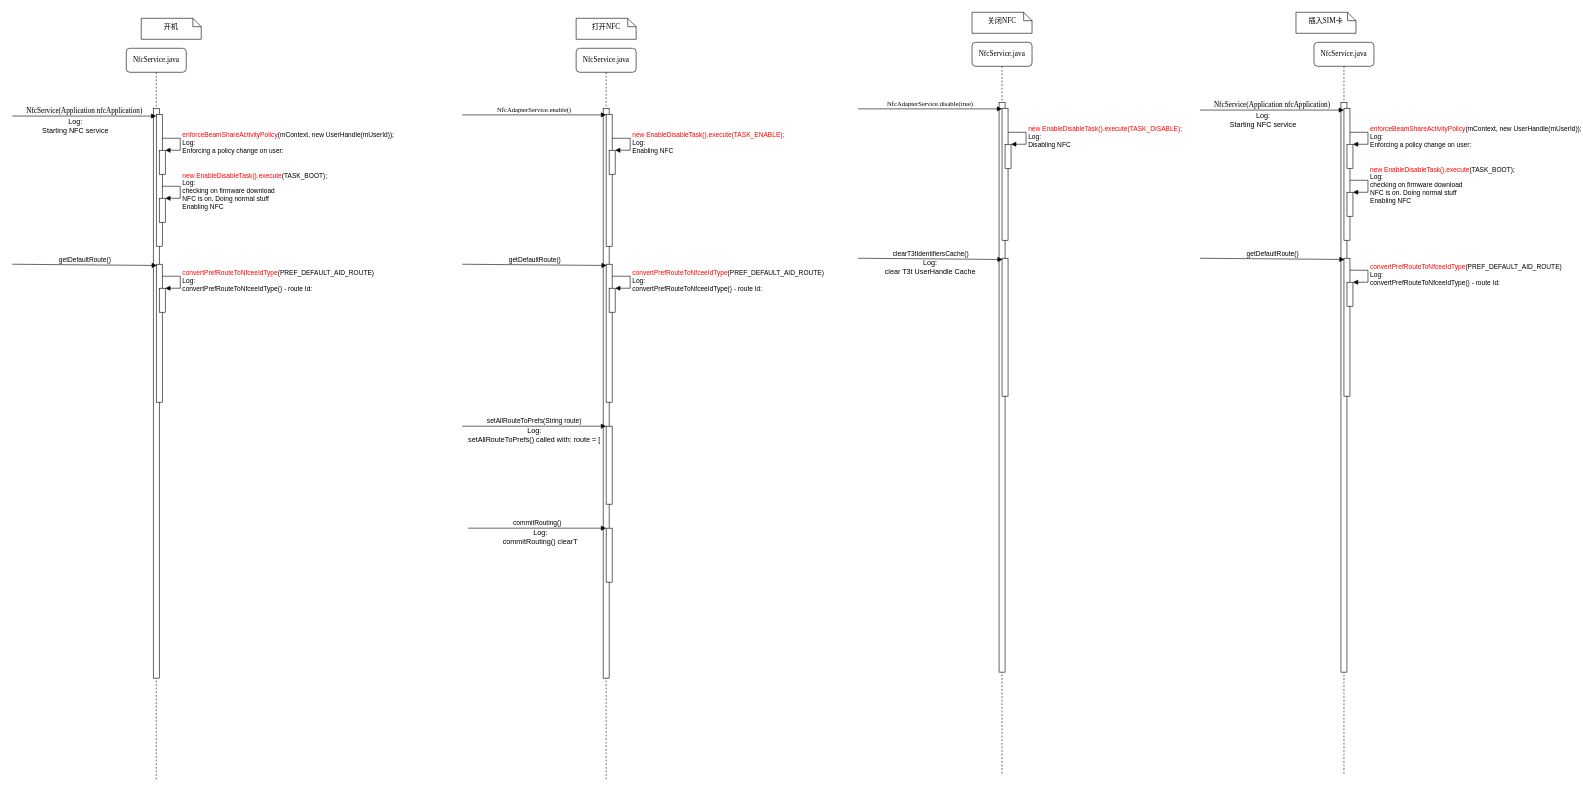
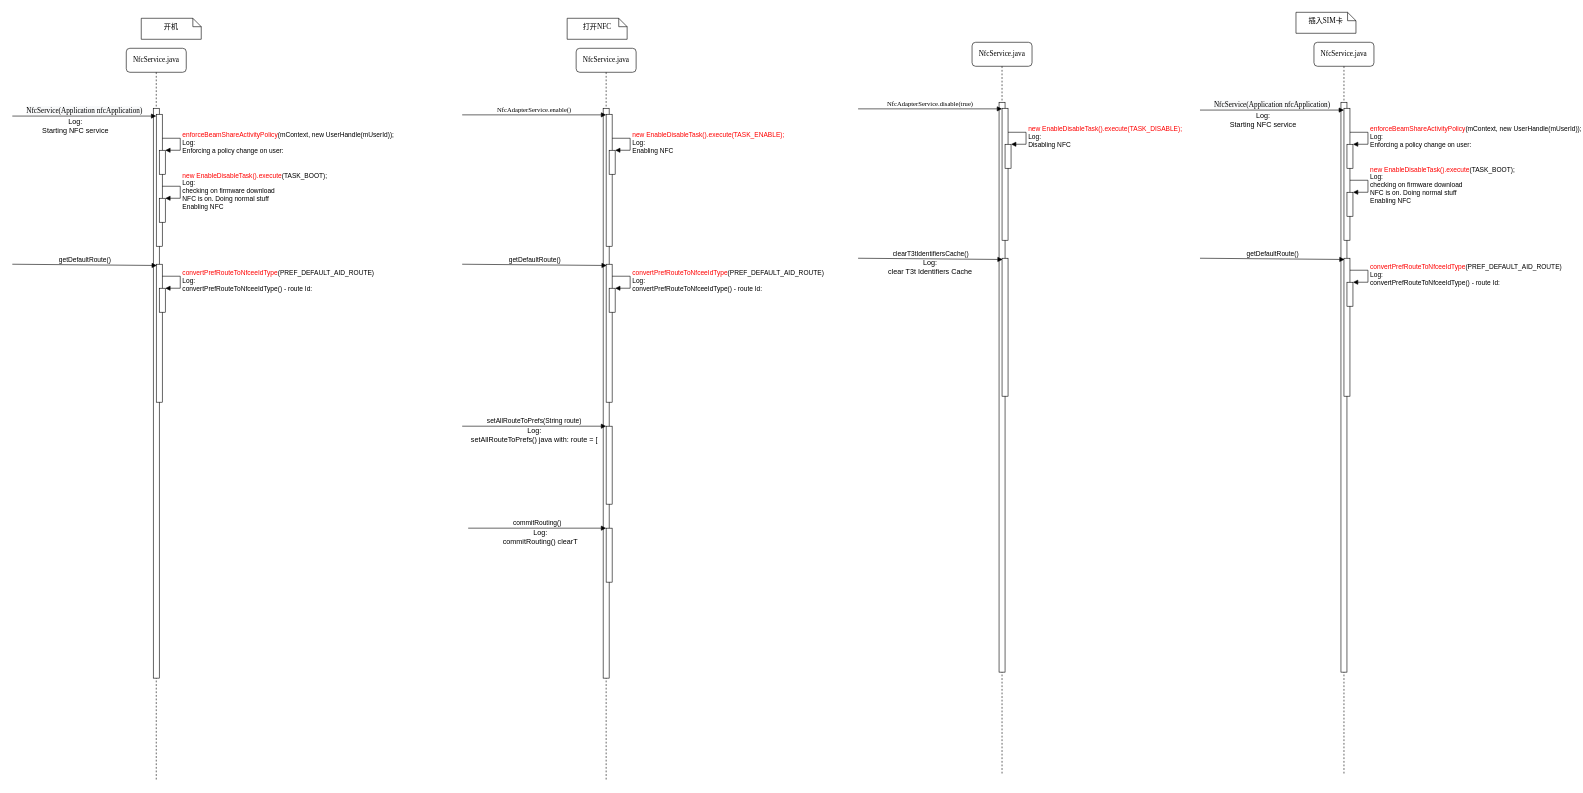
(1002, 23) -> none
(606, 29) -> (597, 29)
(931, 267) -> (931, 267)
(535, 435) -> (535, 435)
